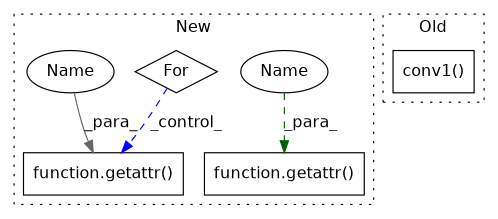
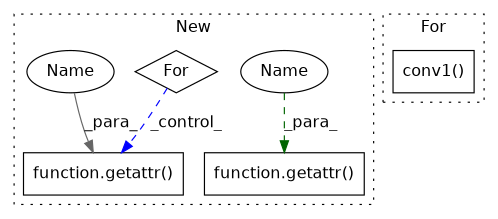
(434, 28) -> (434, 28)
